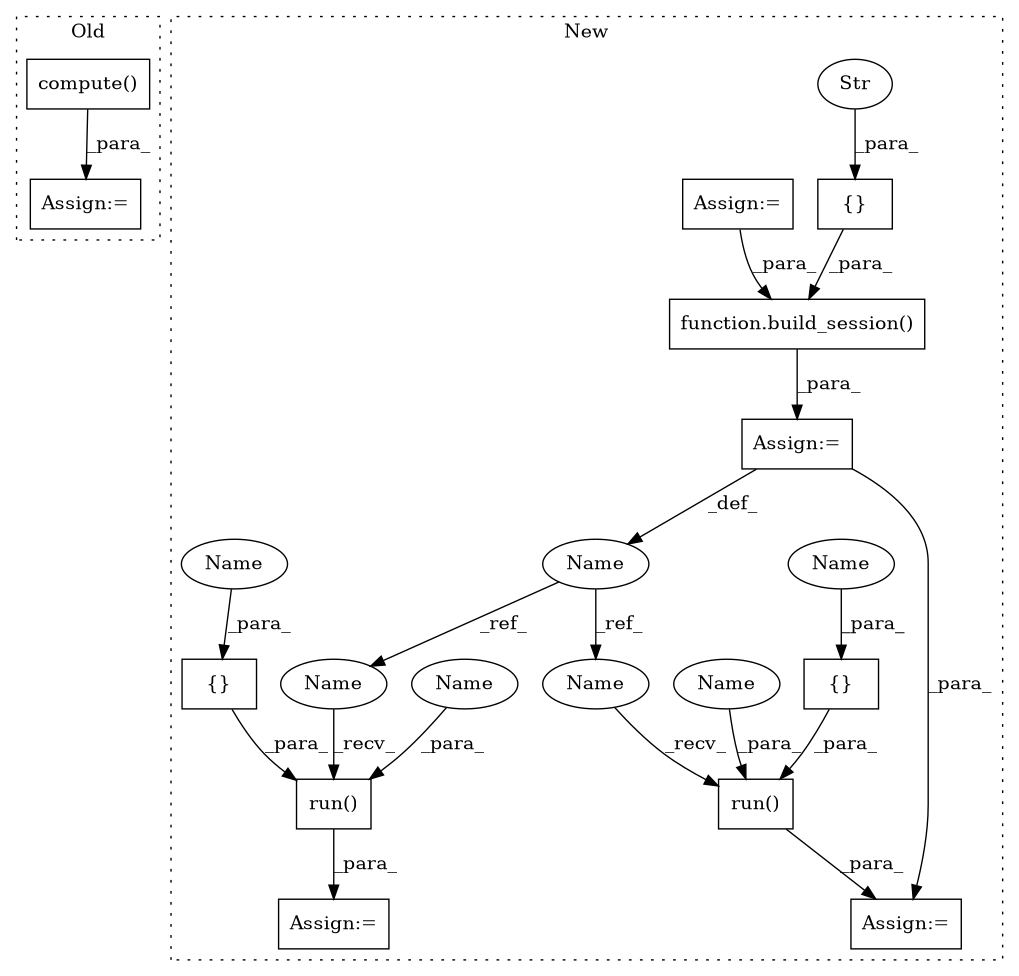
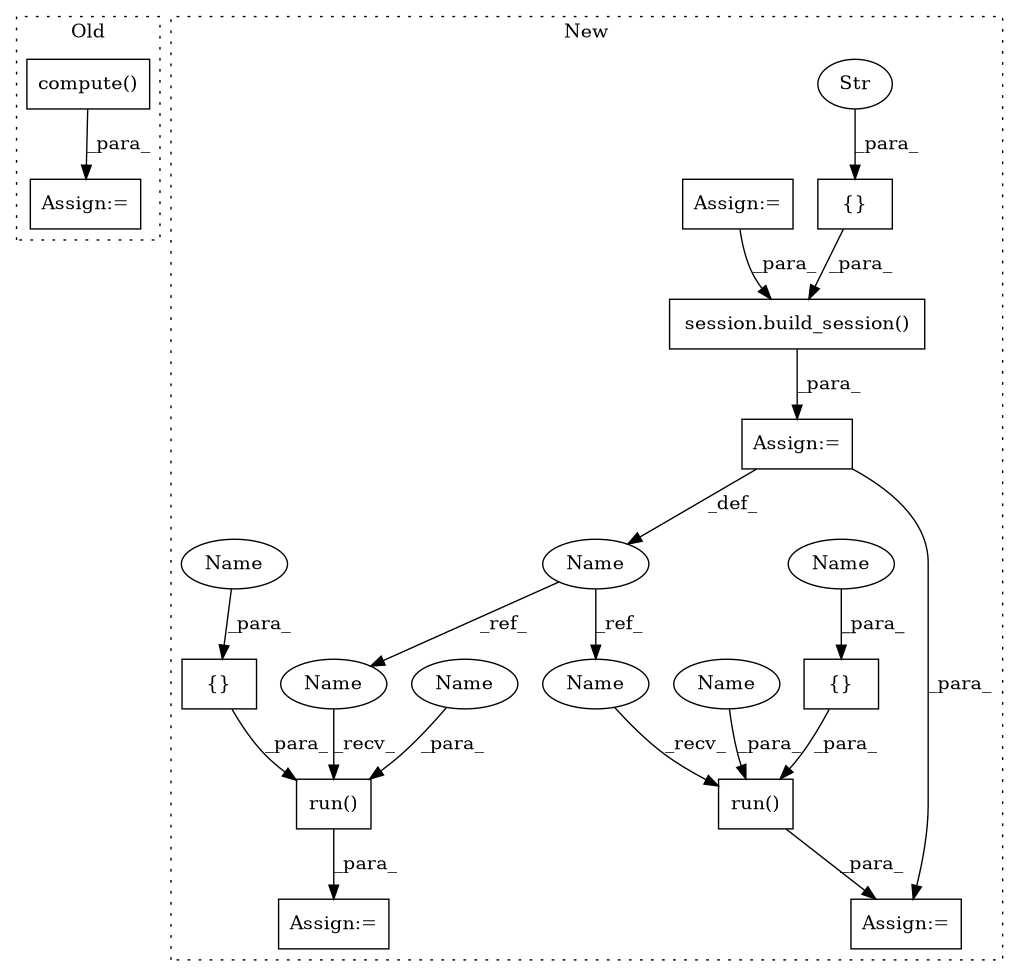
(797, 324) -> (797, 324)
